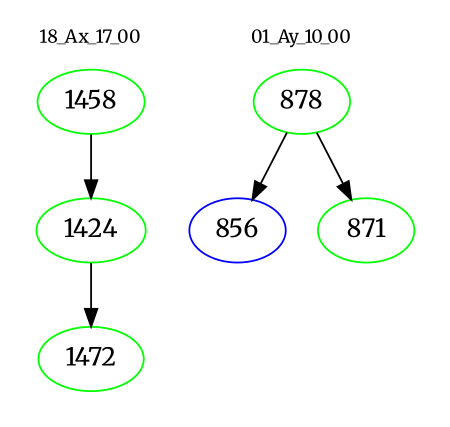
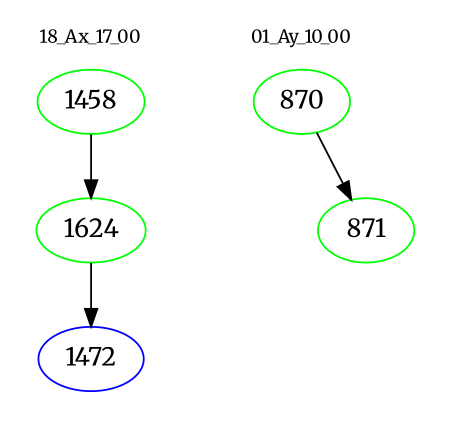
(302, 102) -> (302, 102)
(91, 230) -> (91, 230)
(238, 230) -> none
(91, 359) -> (91, 359)
